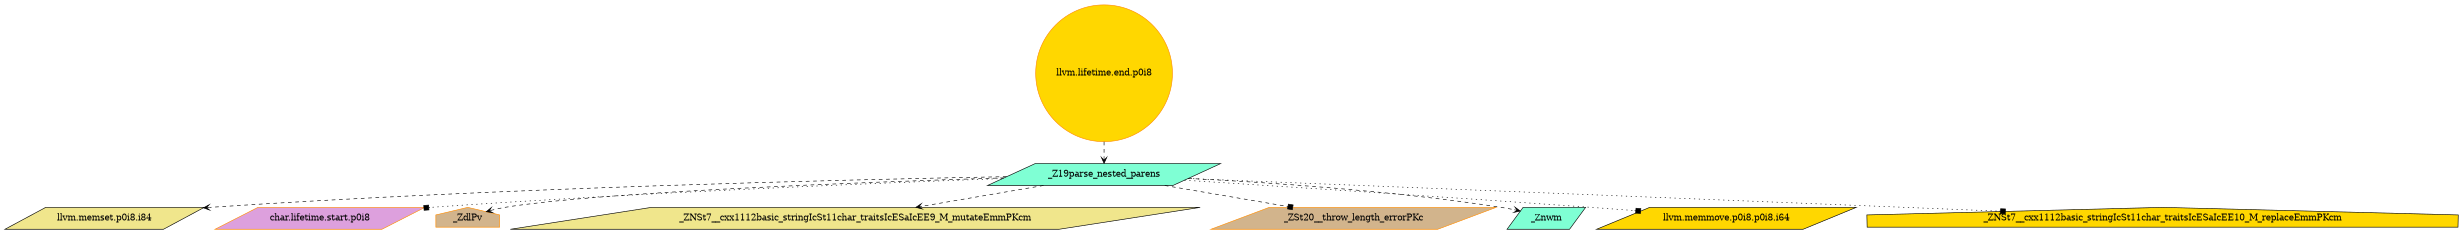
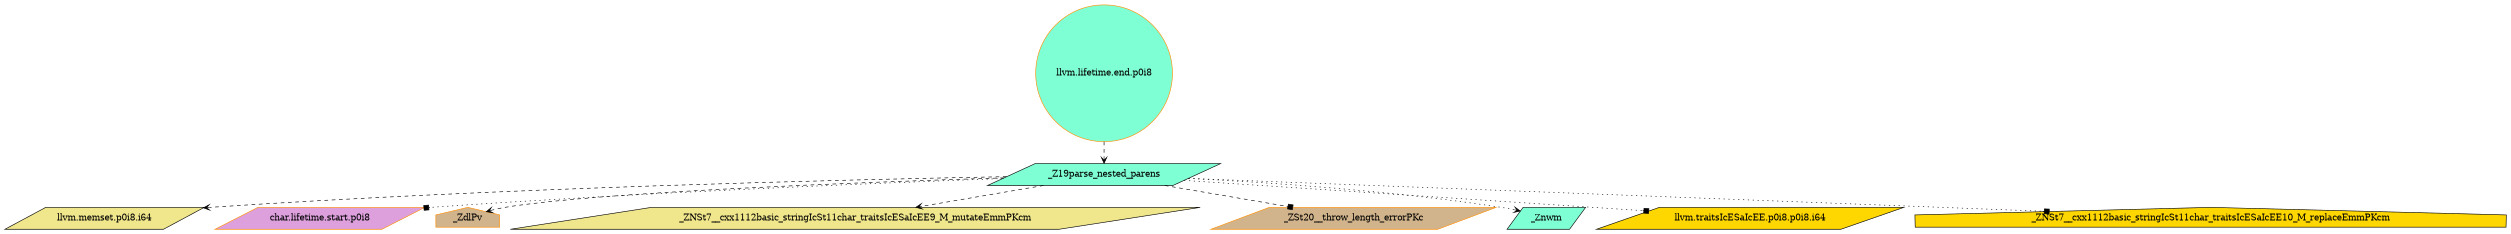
(1104, 73) -> (1104, 73)
(1352, 190) -> (1352, 190)
(105, 218) -> (105, 218)
(1726, 218) -> (1750, 218)
